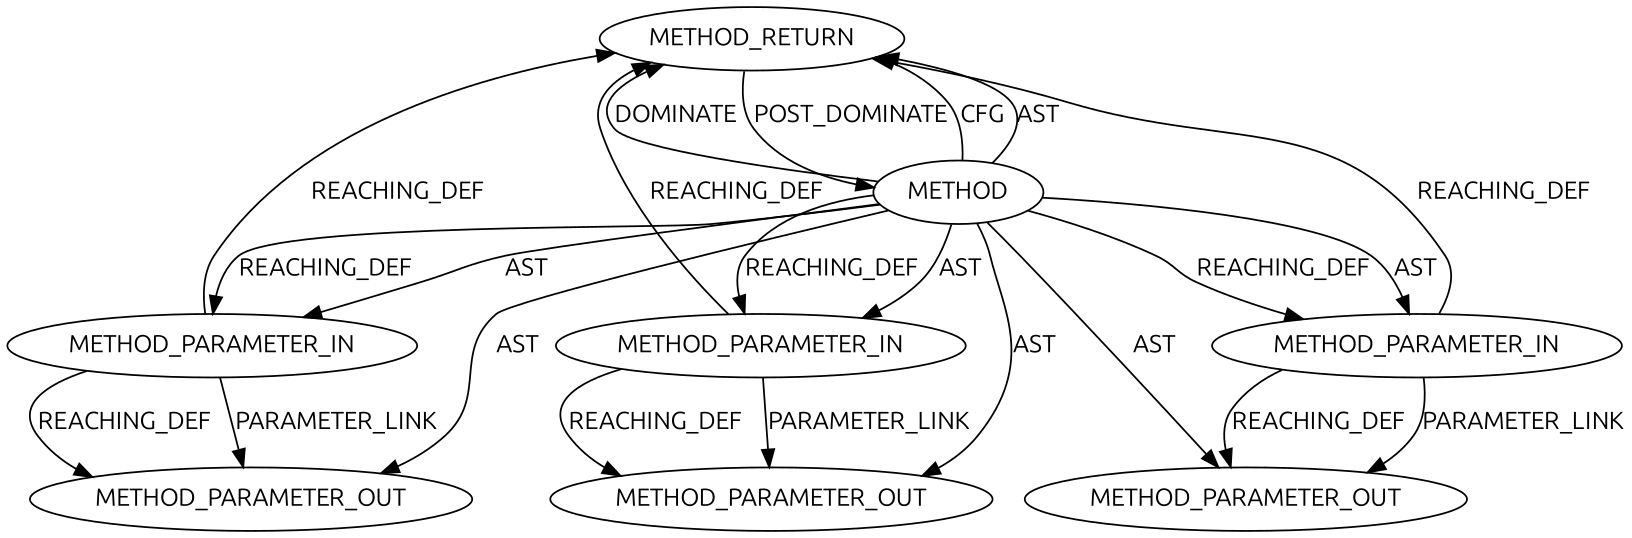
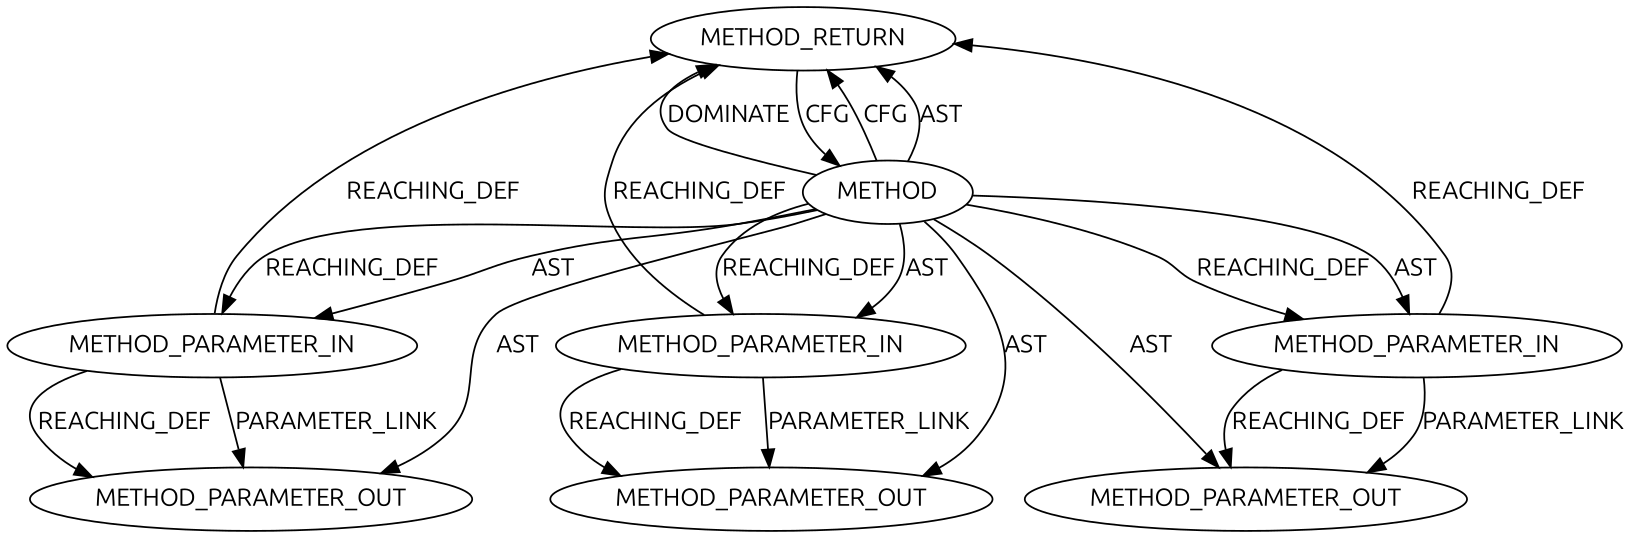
(851, 116) -> (827, 116)
